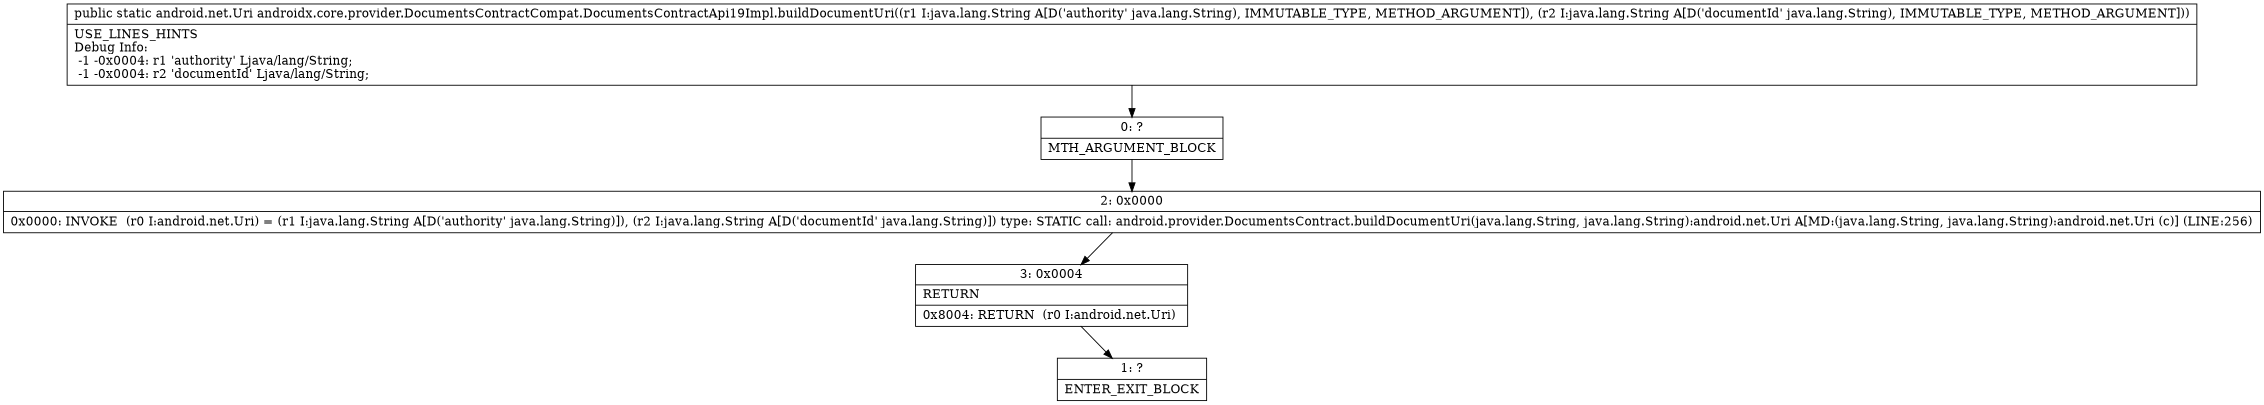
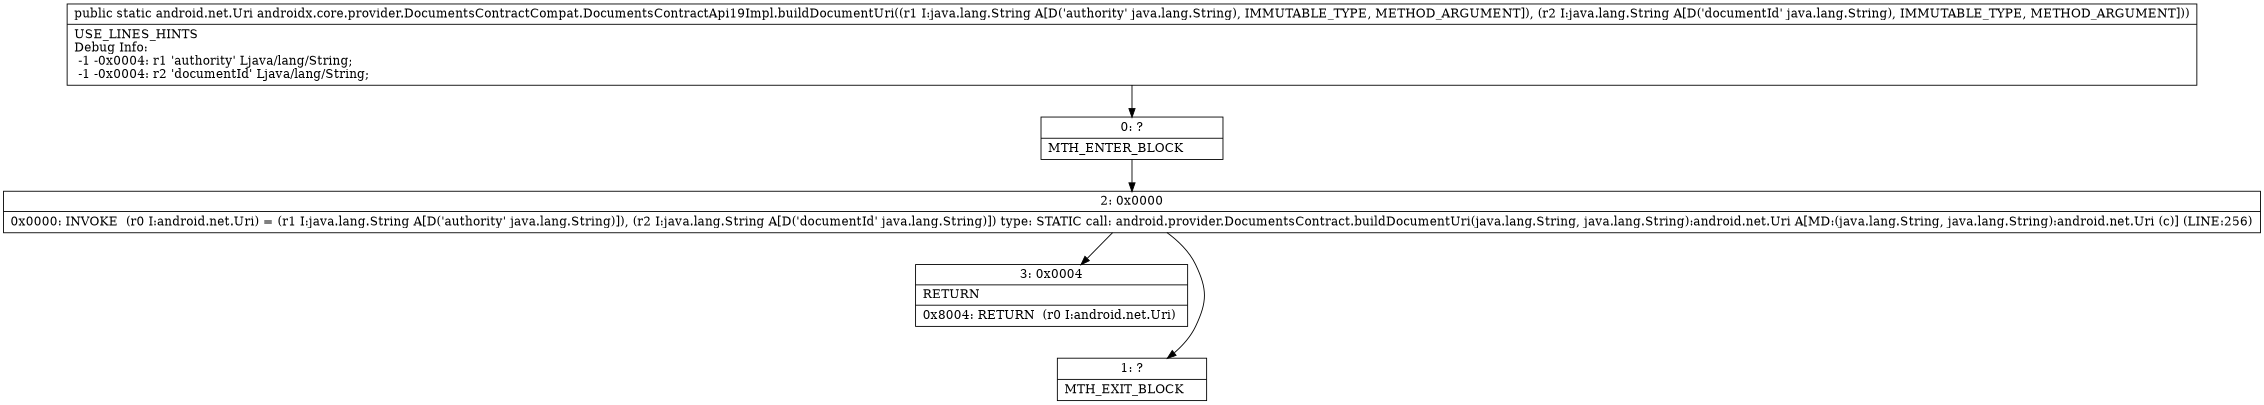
(1132, 148) -> (1116, 148)
(1093, 339) -> (1204, 291)
(1132, 390) -> (1124, 390)
